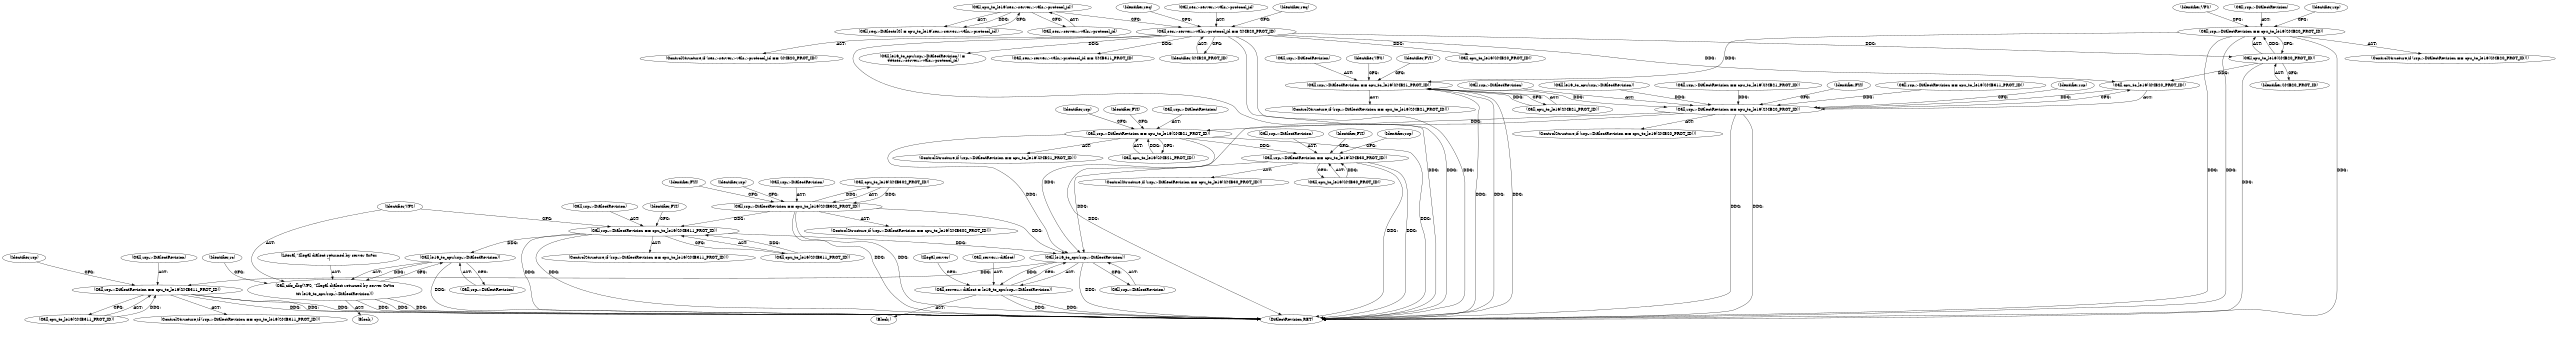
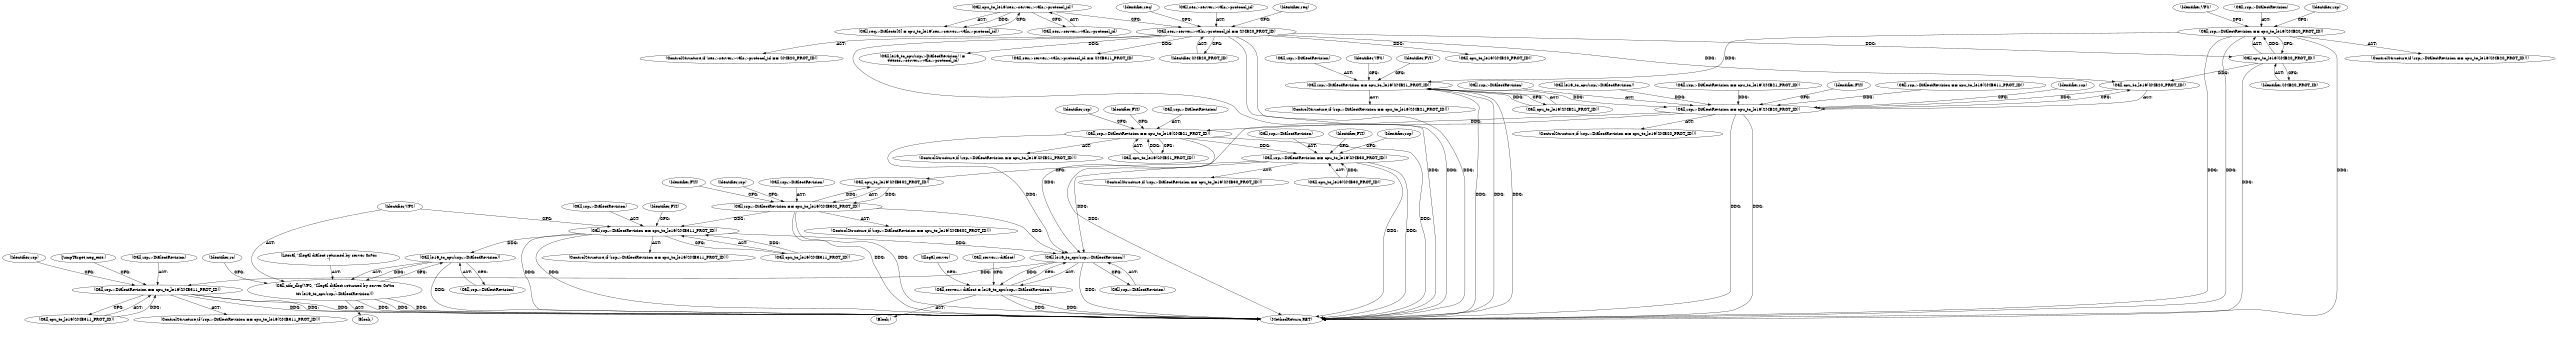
(1317, 170) -> (1053, 168)
none -> (83, 258)
(999, 272) -> (999, 272)
(1291, 320) -> (1291, 320)
